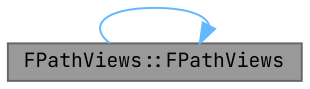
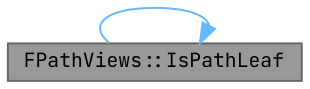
(155, 62) -> (155, 62)
